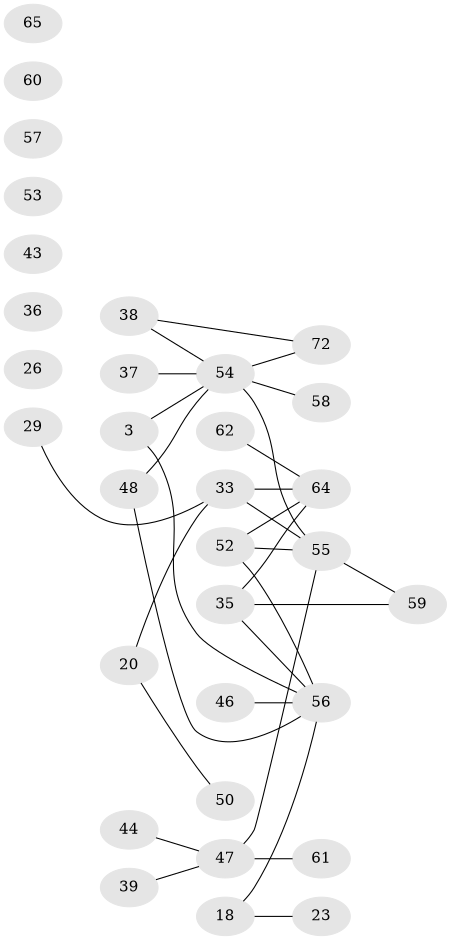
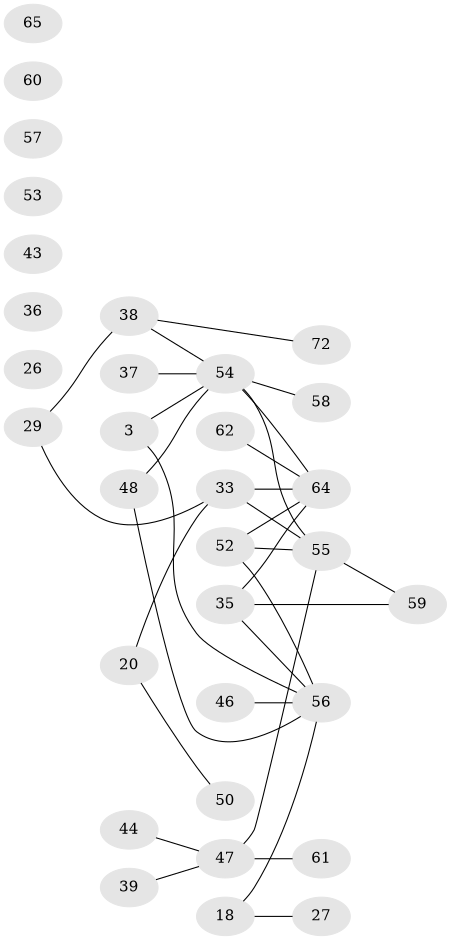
(274, 359) -> (276, 430)
none -> (81, 372)
(321, 916) -> (321, 916)
